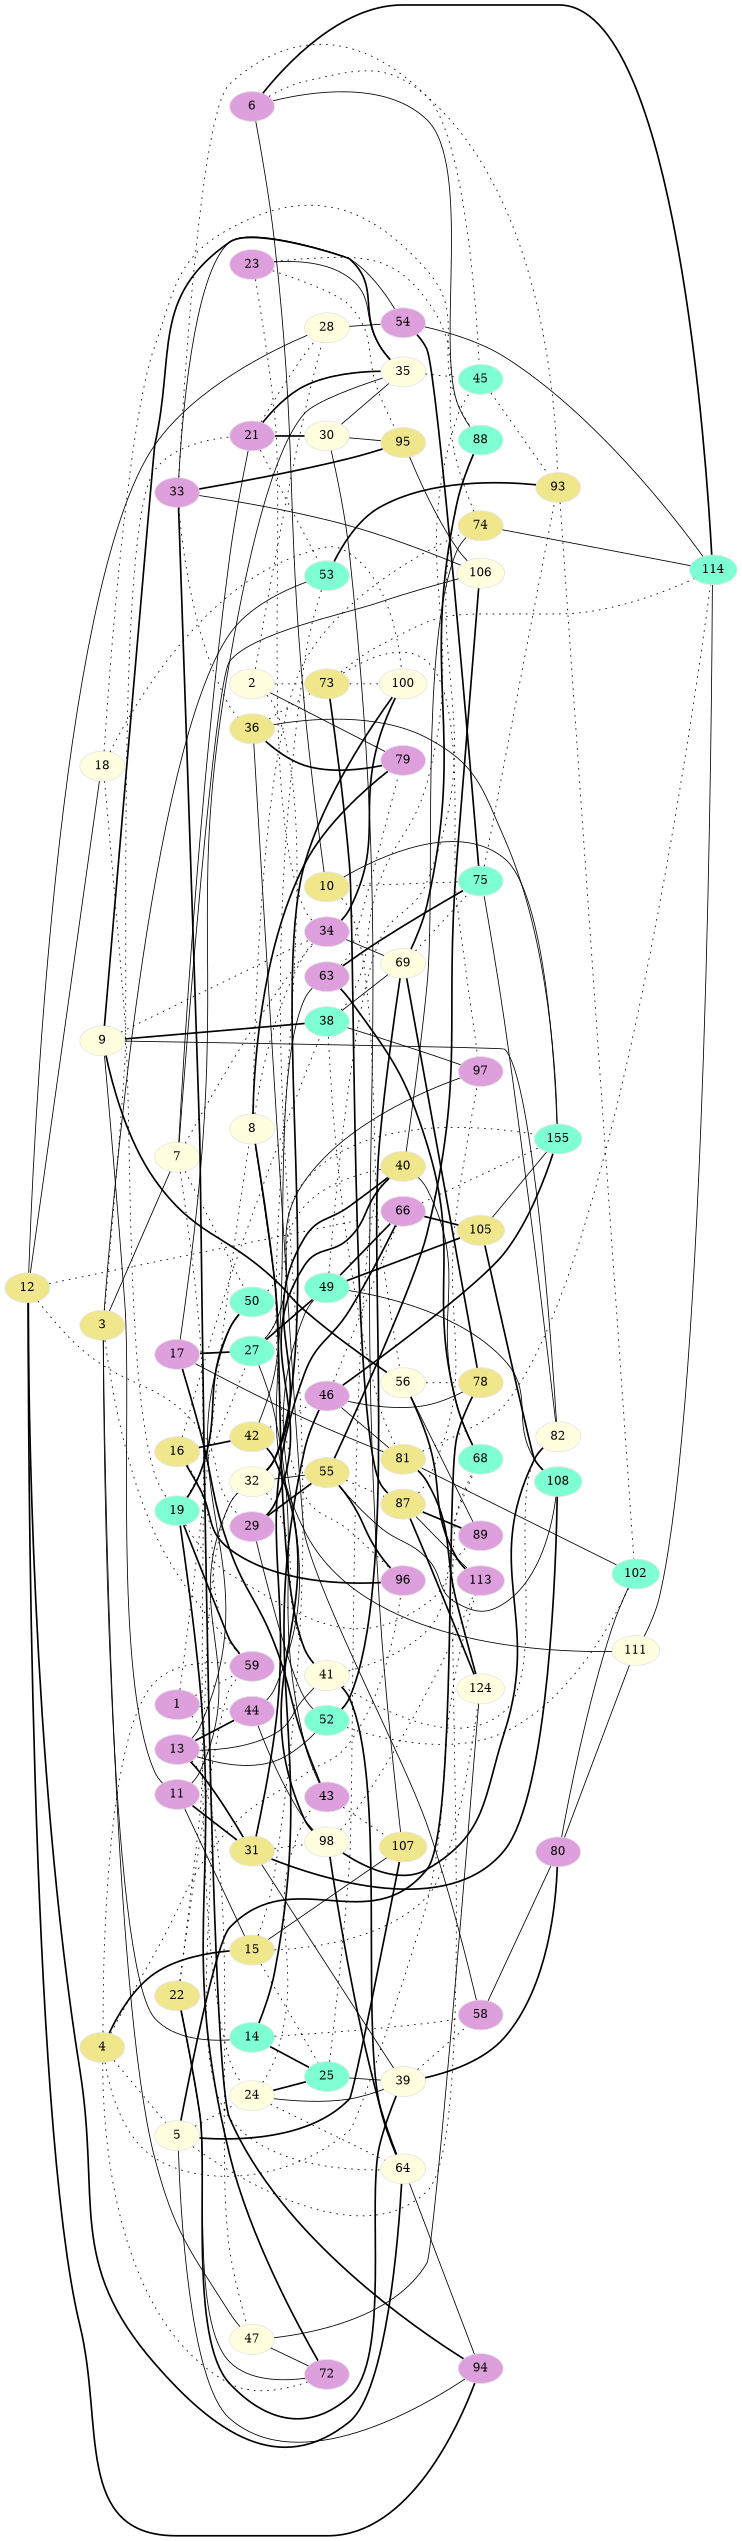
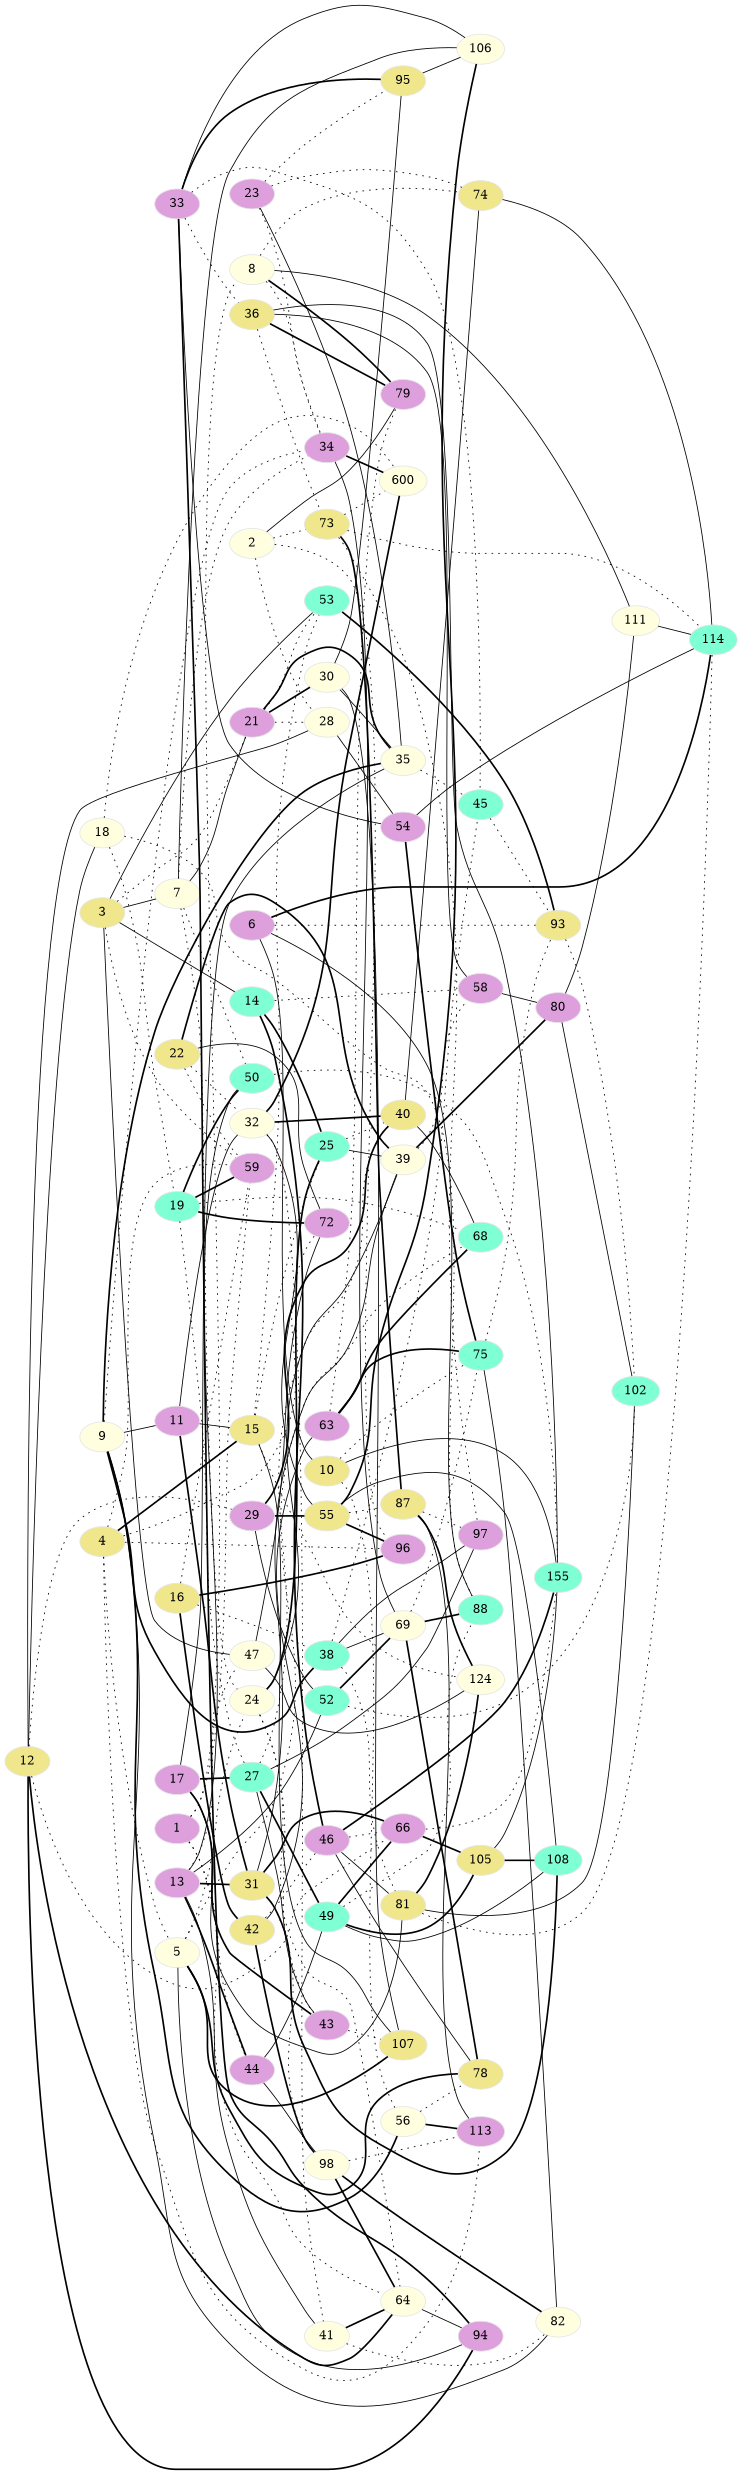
(403, 684) -> (403, 481)
(280, 1405) -> none
(481, 1536) -> none
